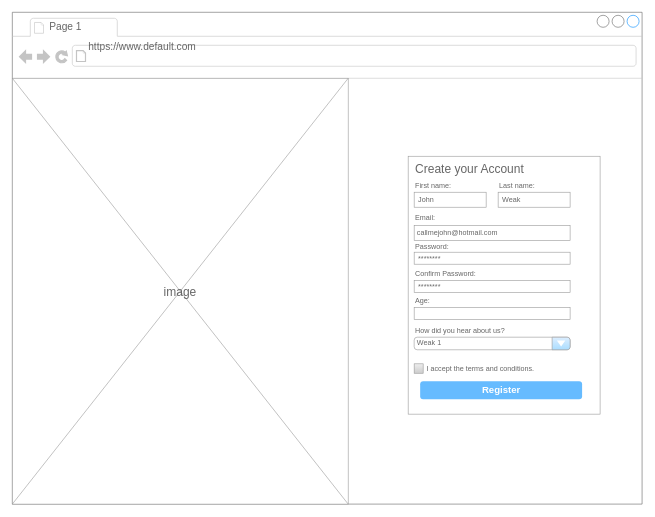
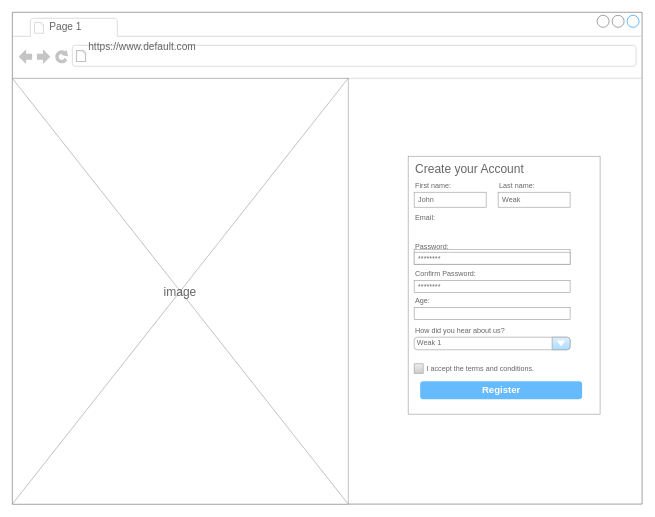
(492, 233) -> (492, 257)
